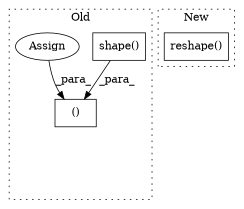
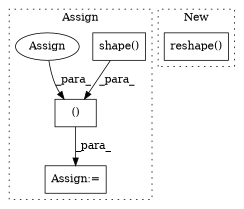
(81, 18) -> (81, 18)
none -> (76, 180)
